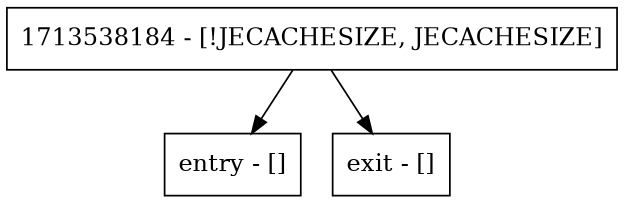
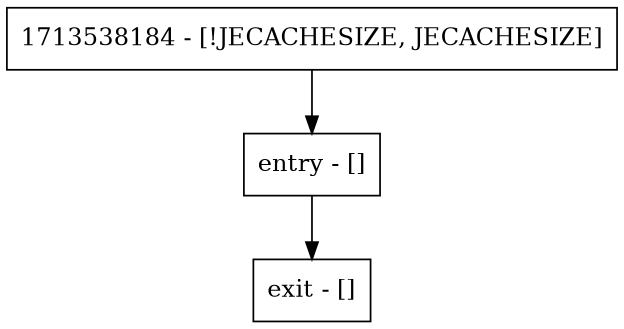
(347, 94) -> (312, 219)
